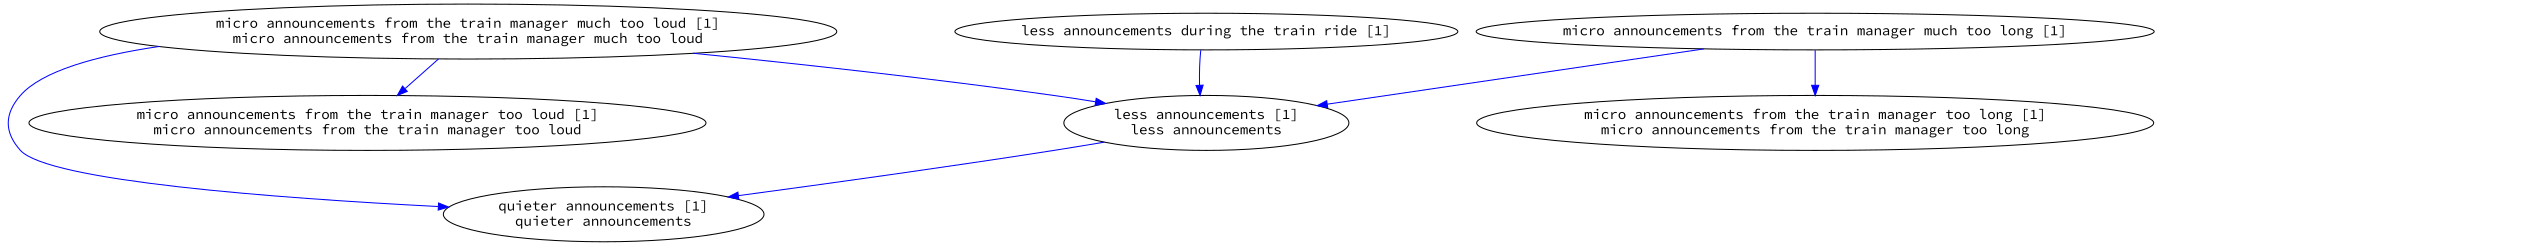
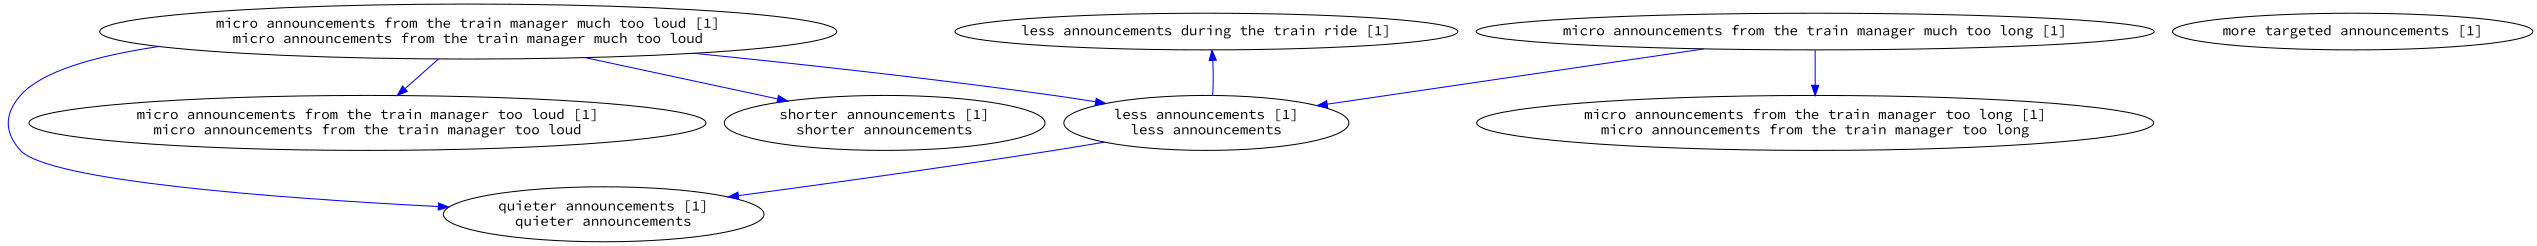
none -> (2353, 32)
(1200, 68) -> (1213, 78)
none -> (885, 123)
